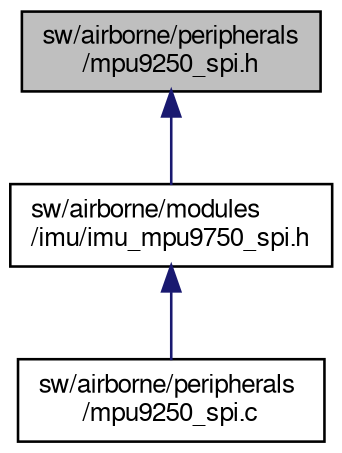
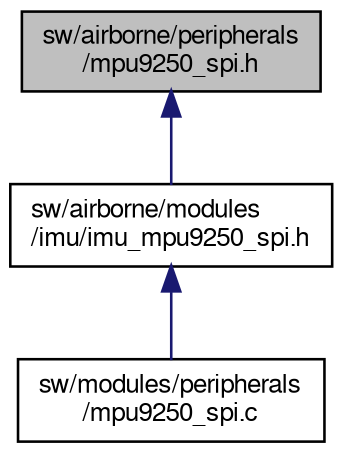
(171, 225) -> (171, 225)
(171, 400) -> (171, 400)
